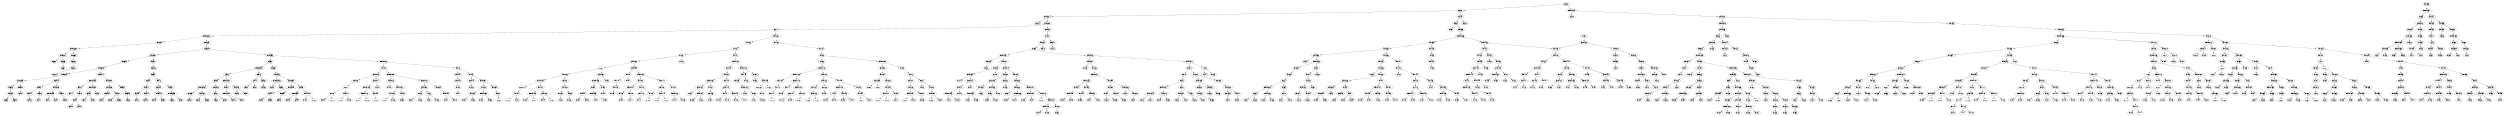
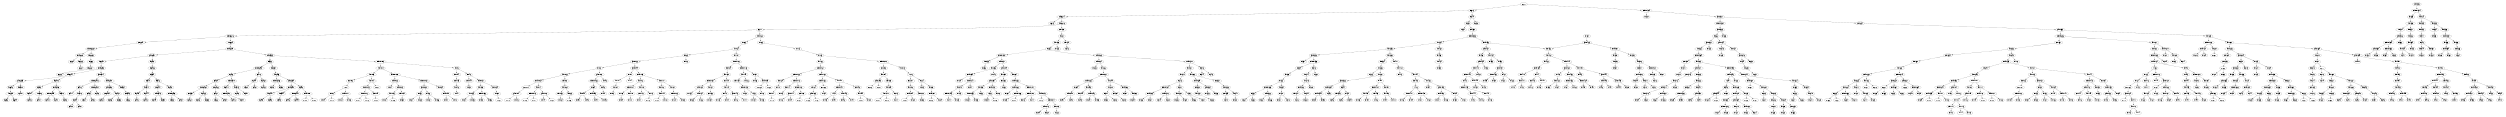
none -> (2463, 100)
